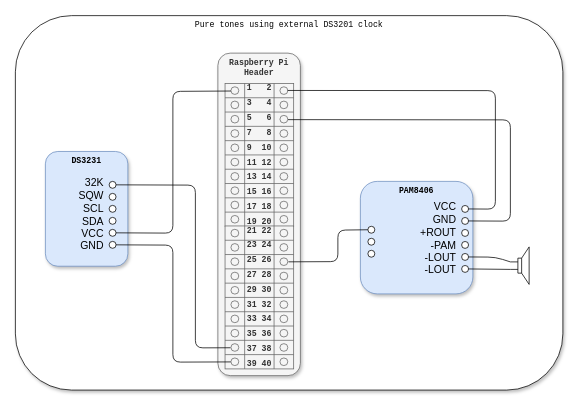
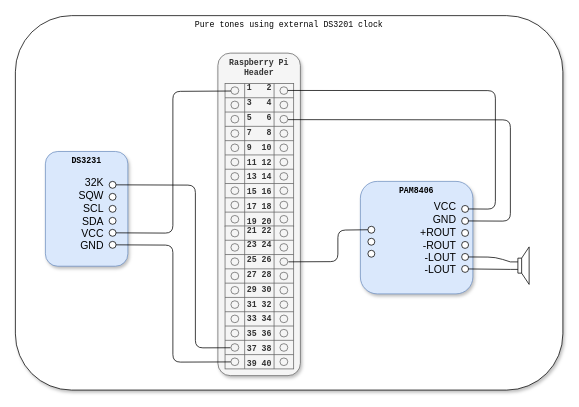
(442, 238) -> (442, 238)
